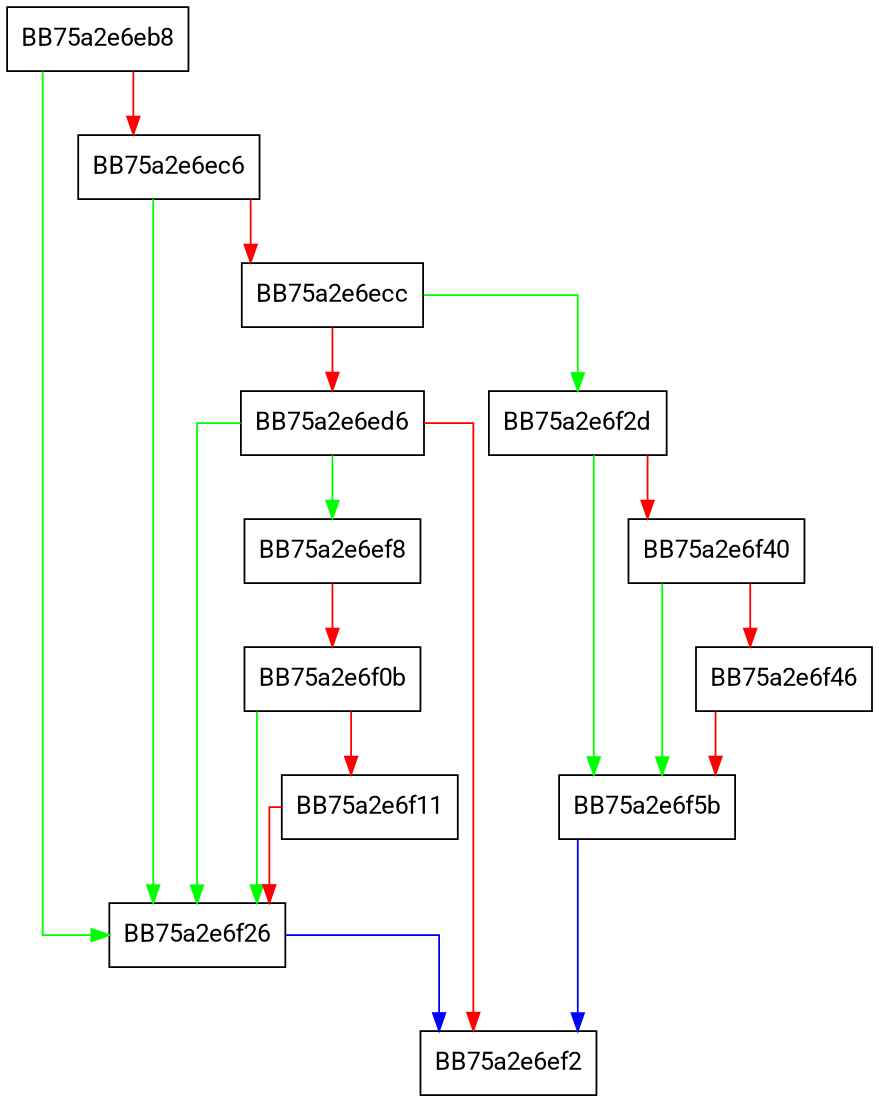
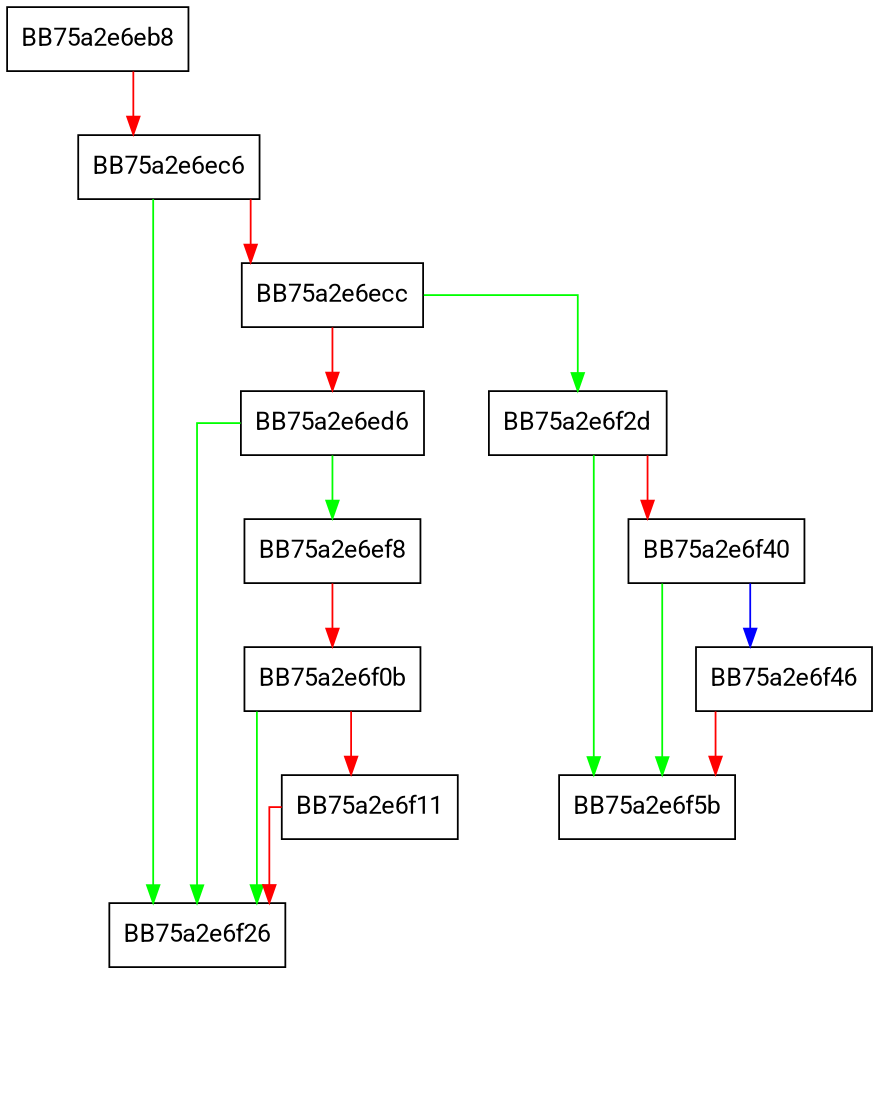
(43, 528) -> none
(750, 606) -> (750, 606)
(508, 1063) -> none
